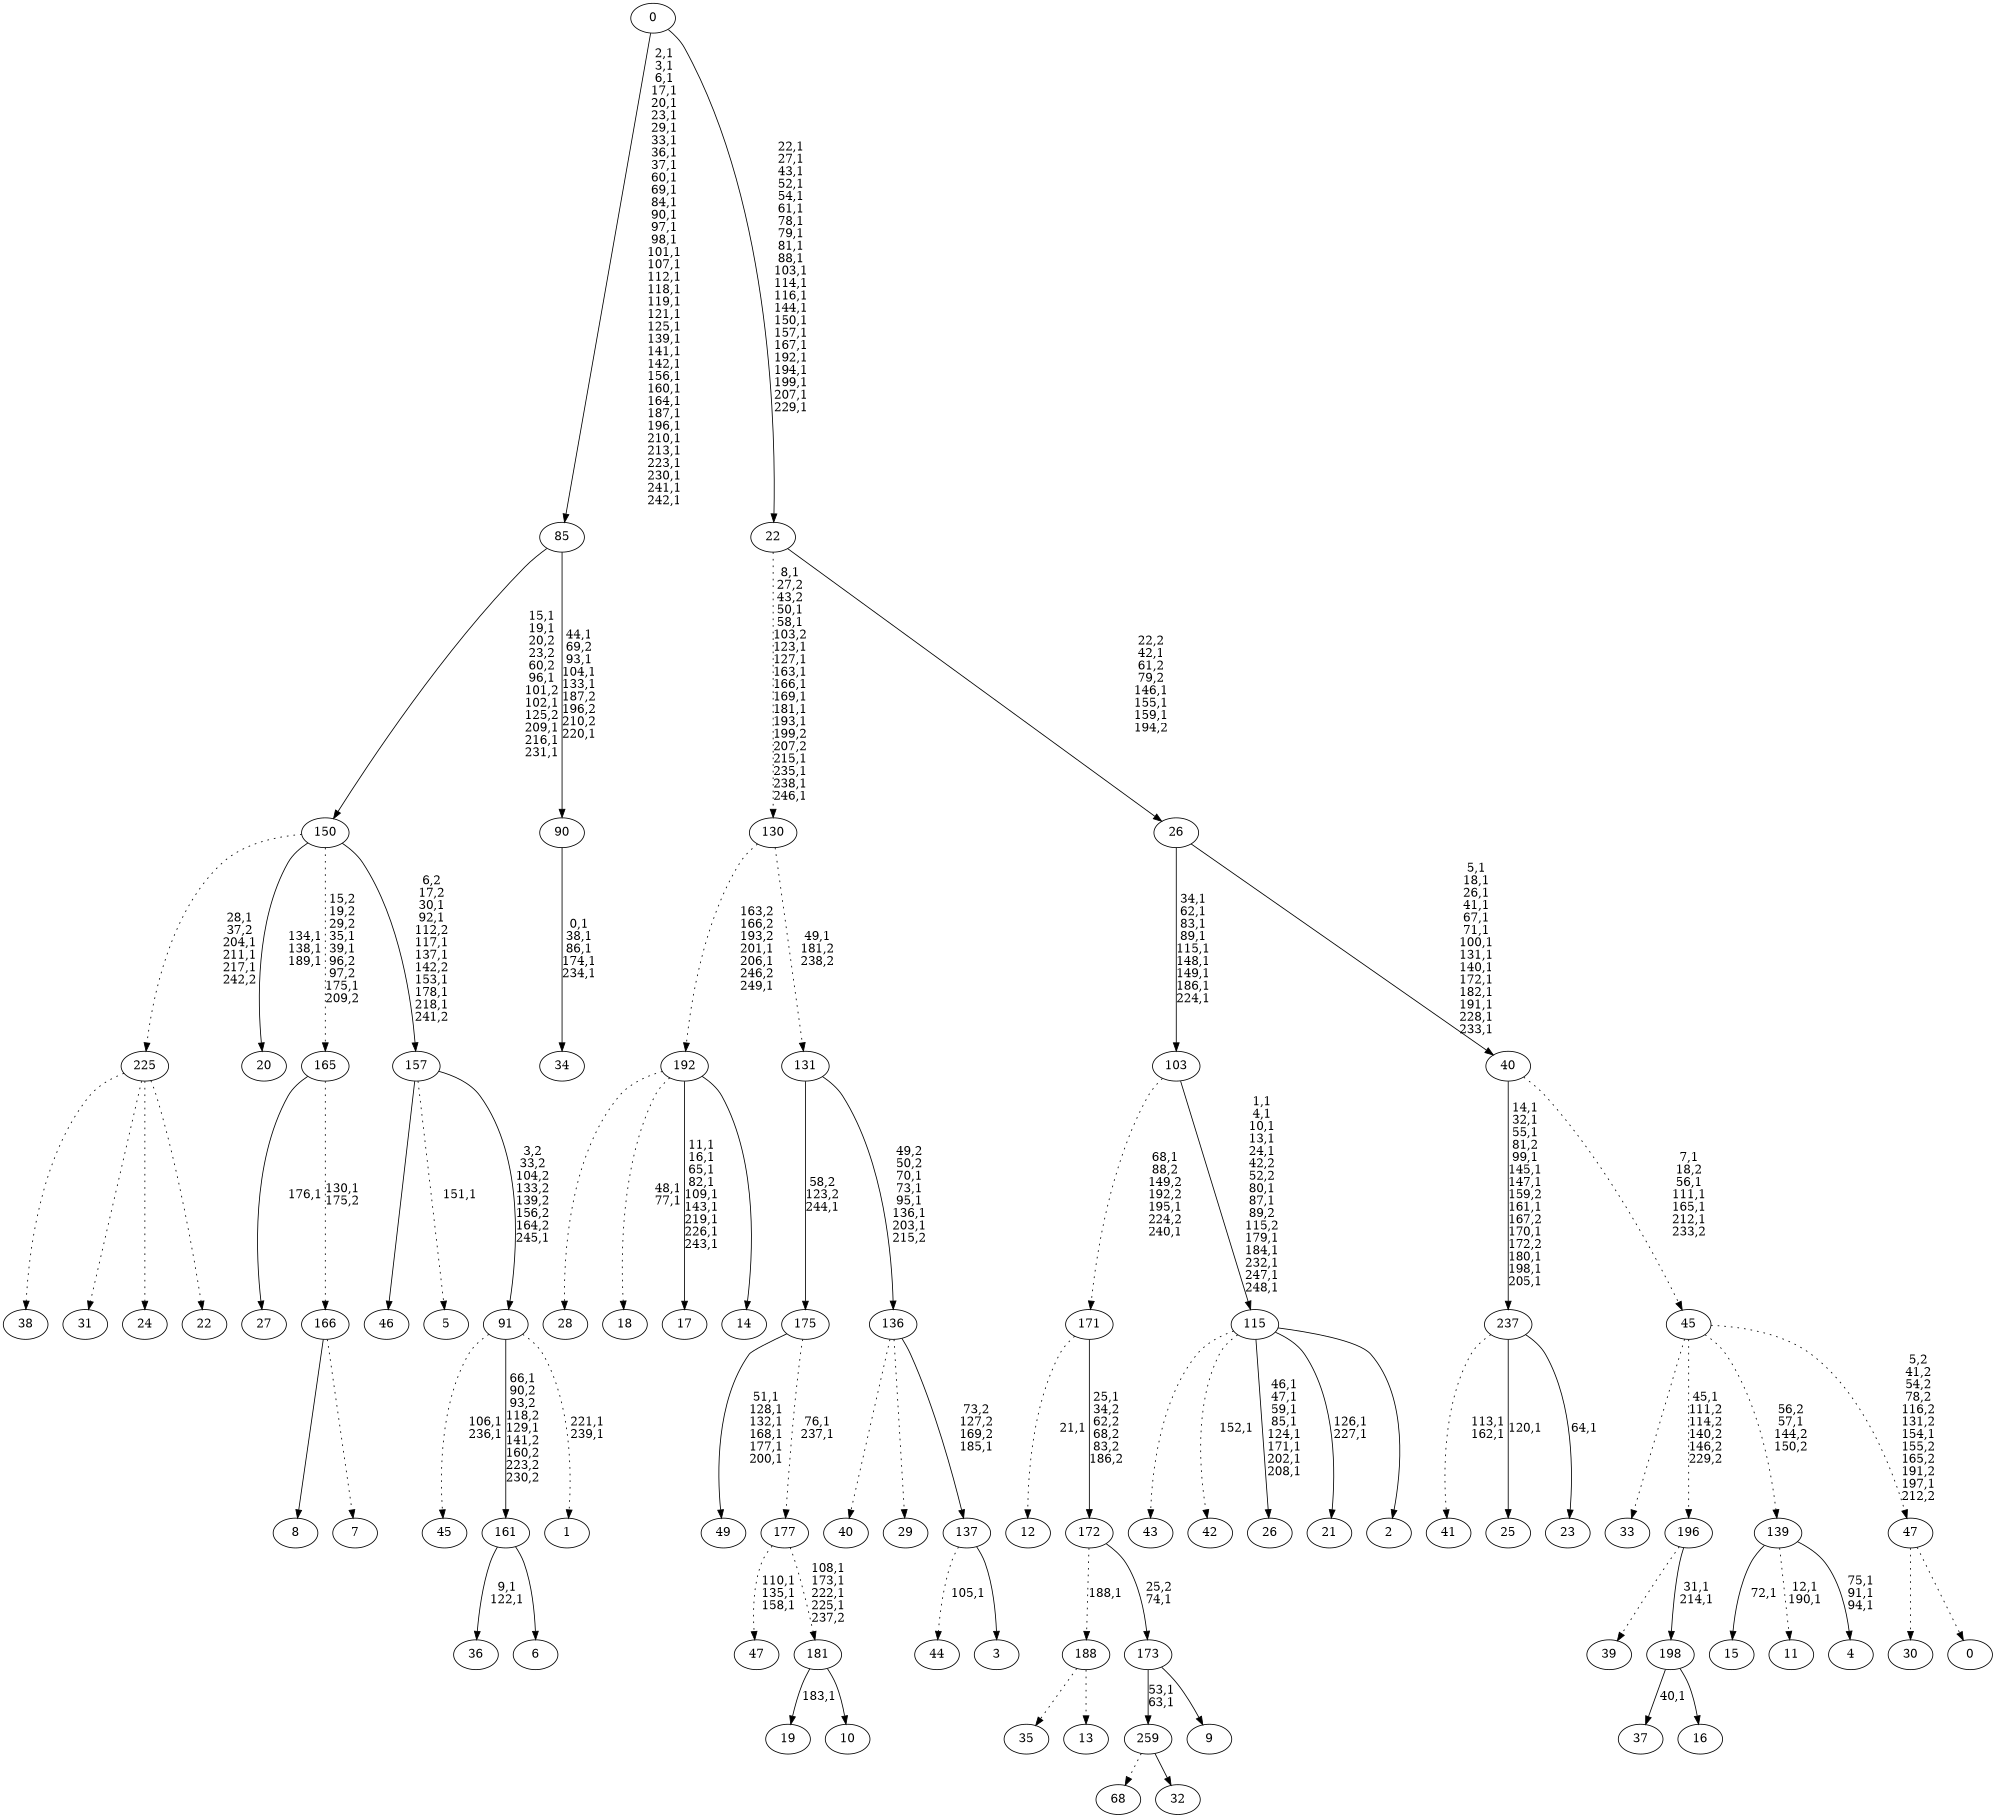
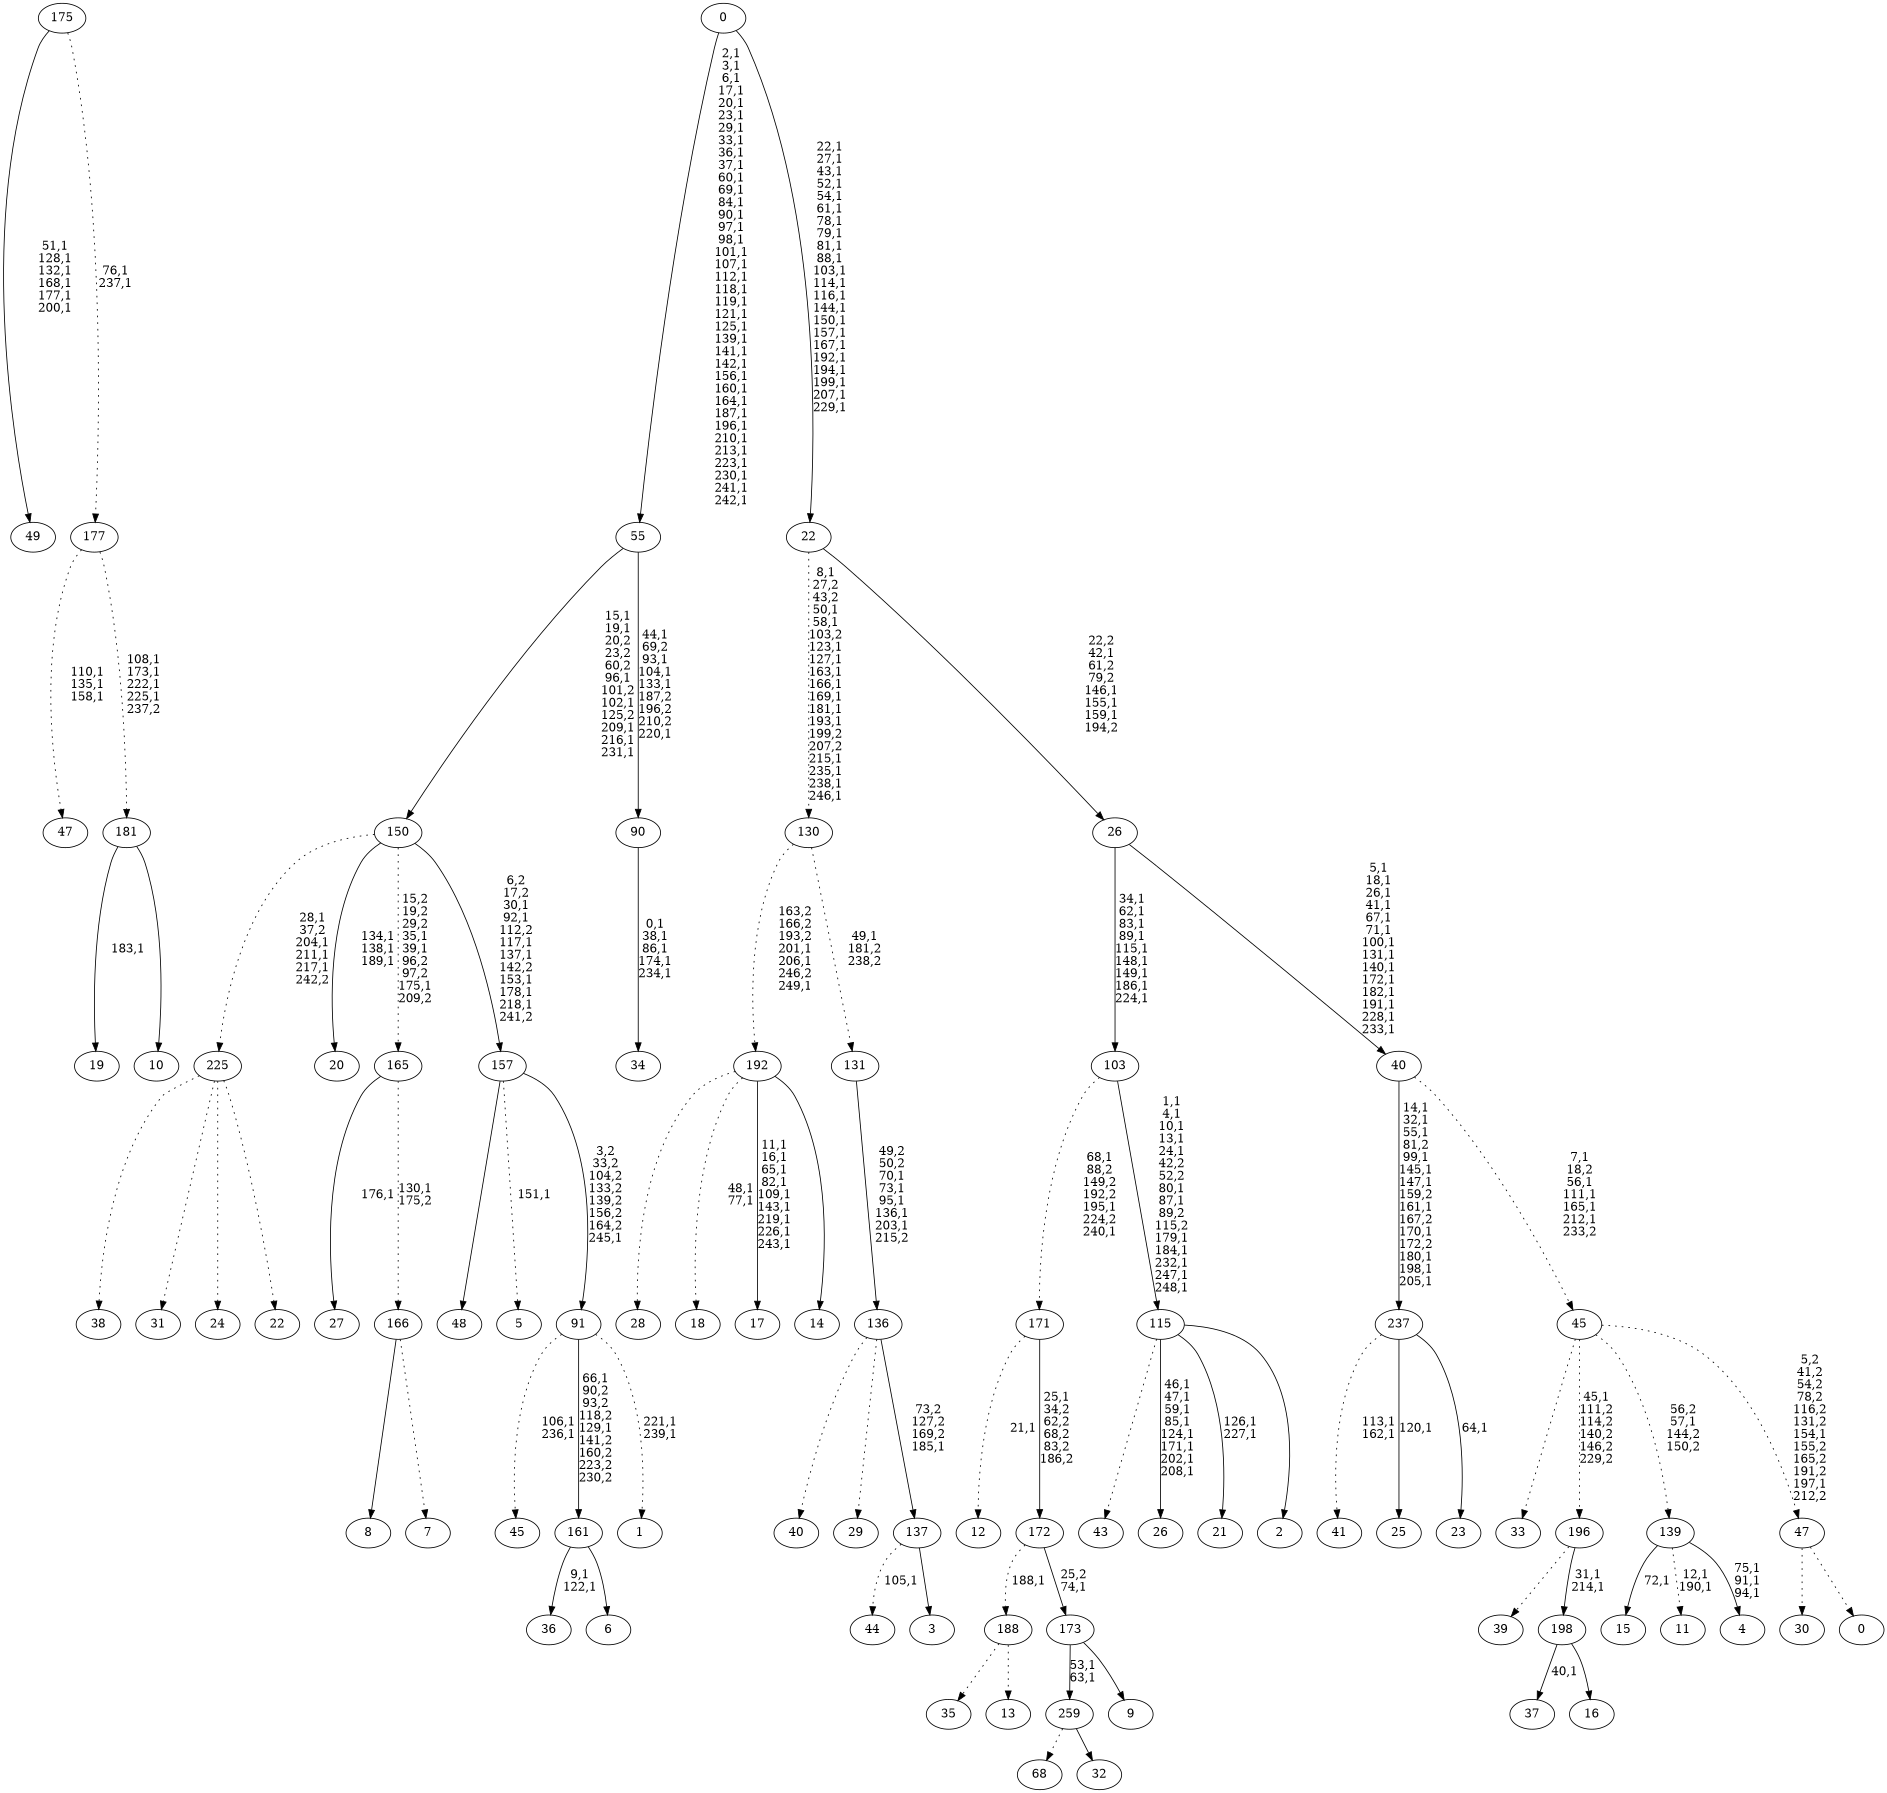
(562, 537) -> (638, 537)
(805, 1191) -> none
(387, 1324) -> (459, 1324)
(1210, 1533) -> none
